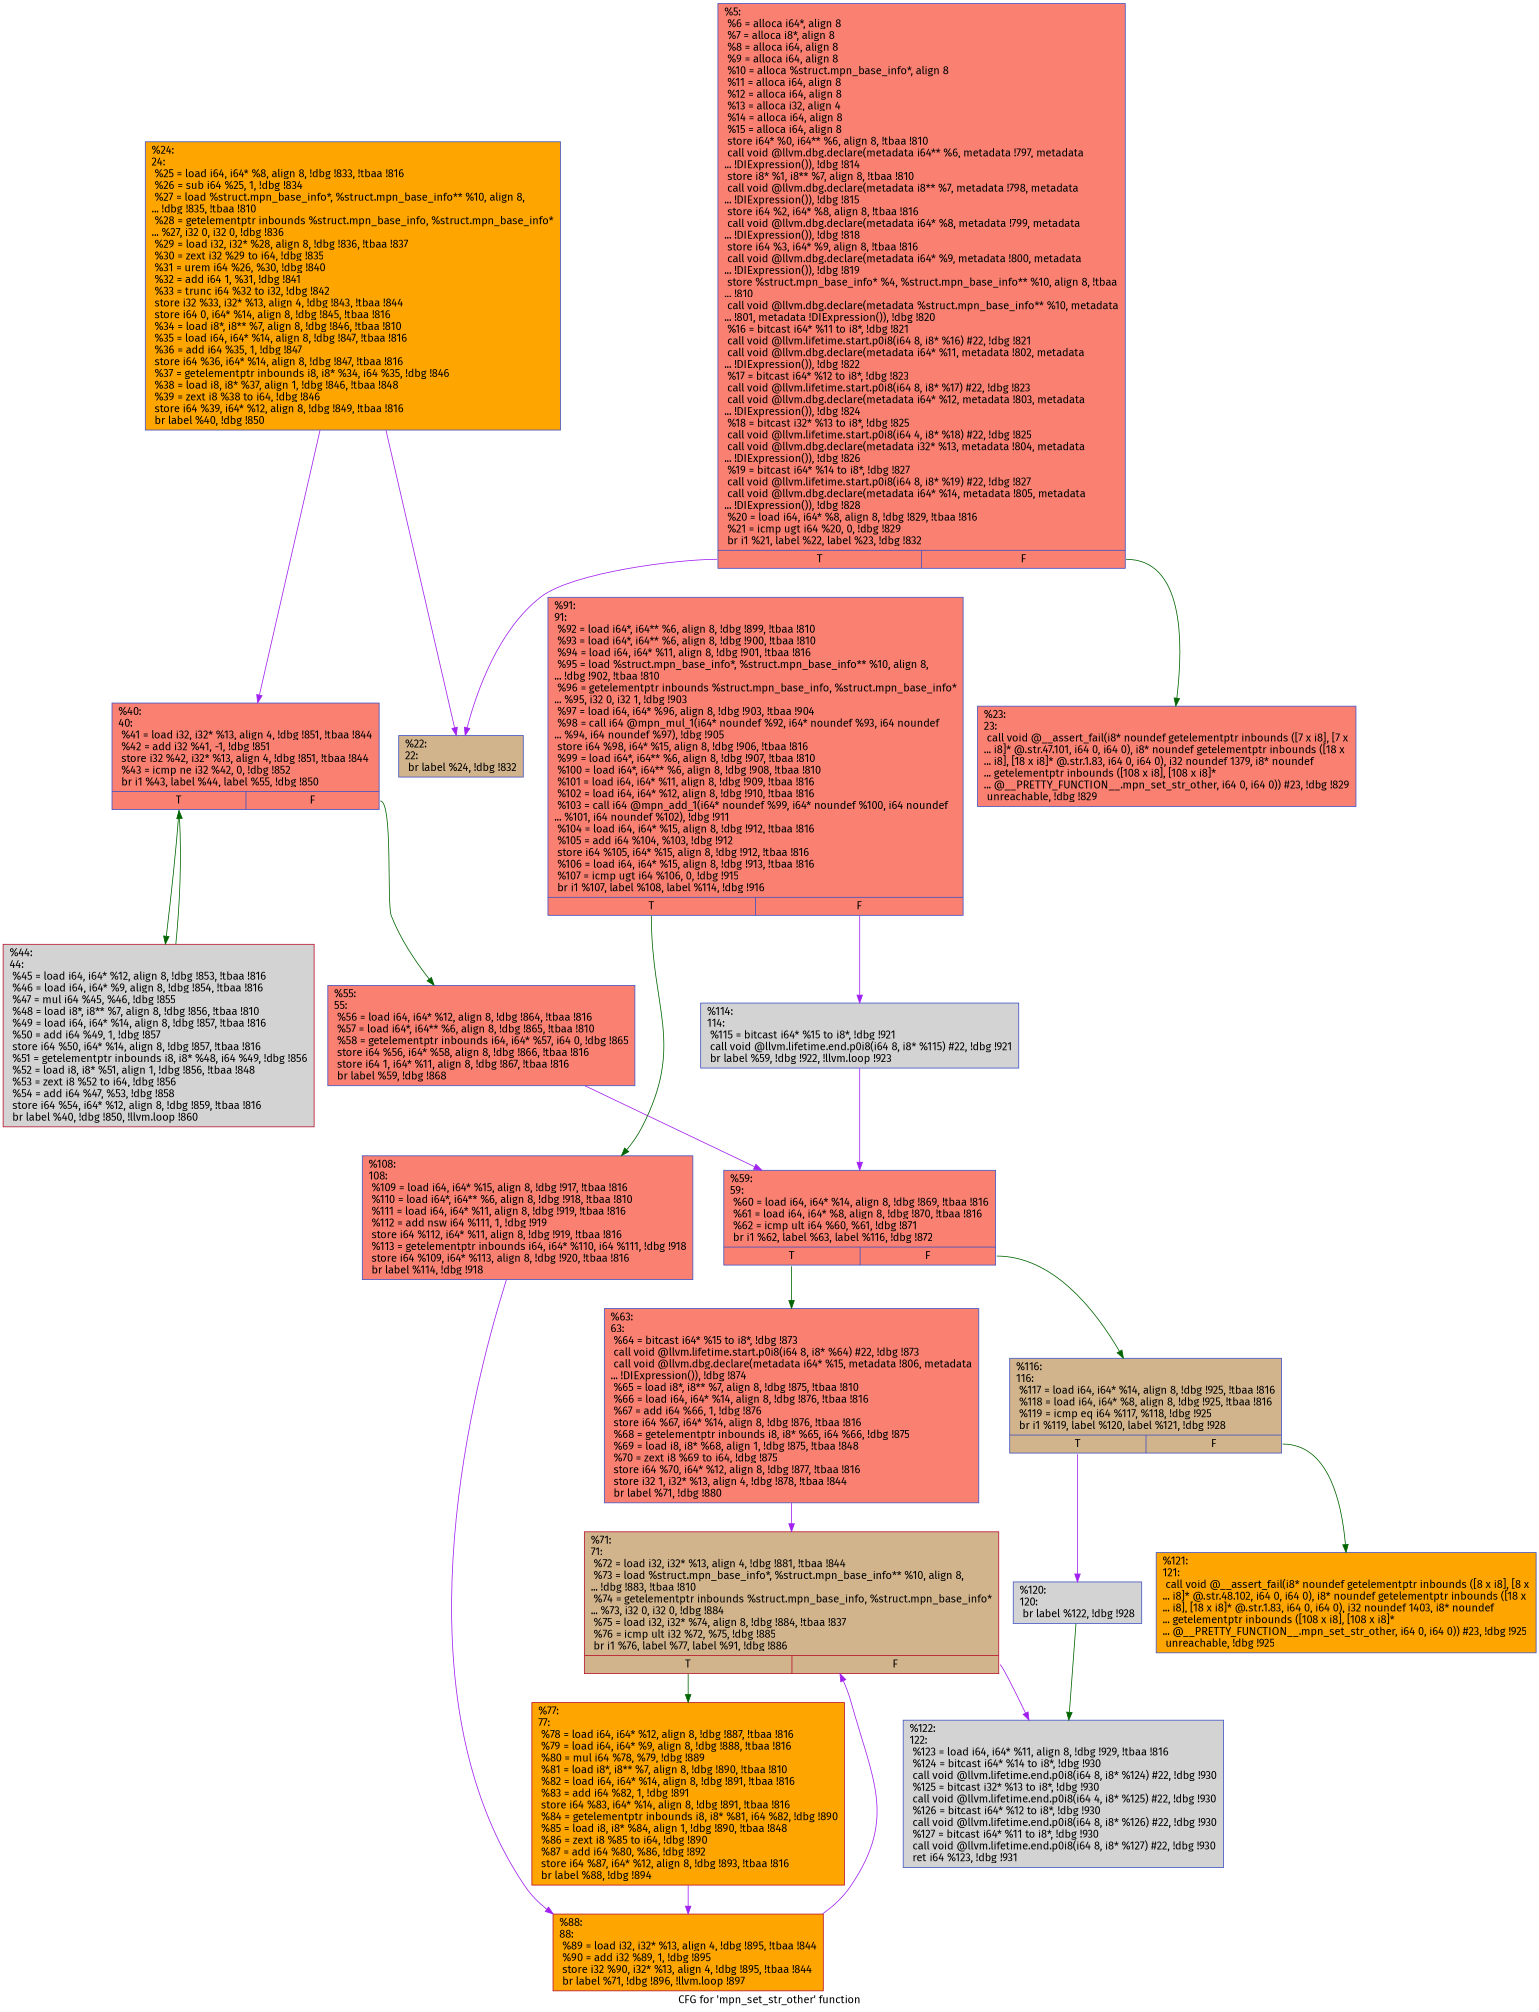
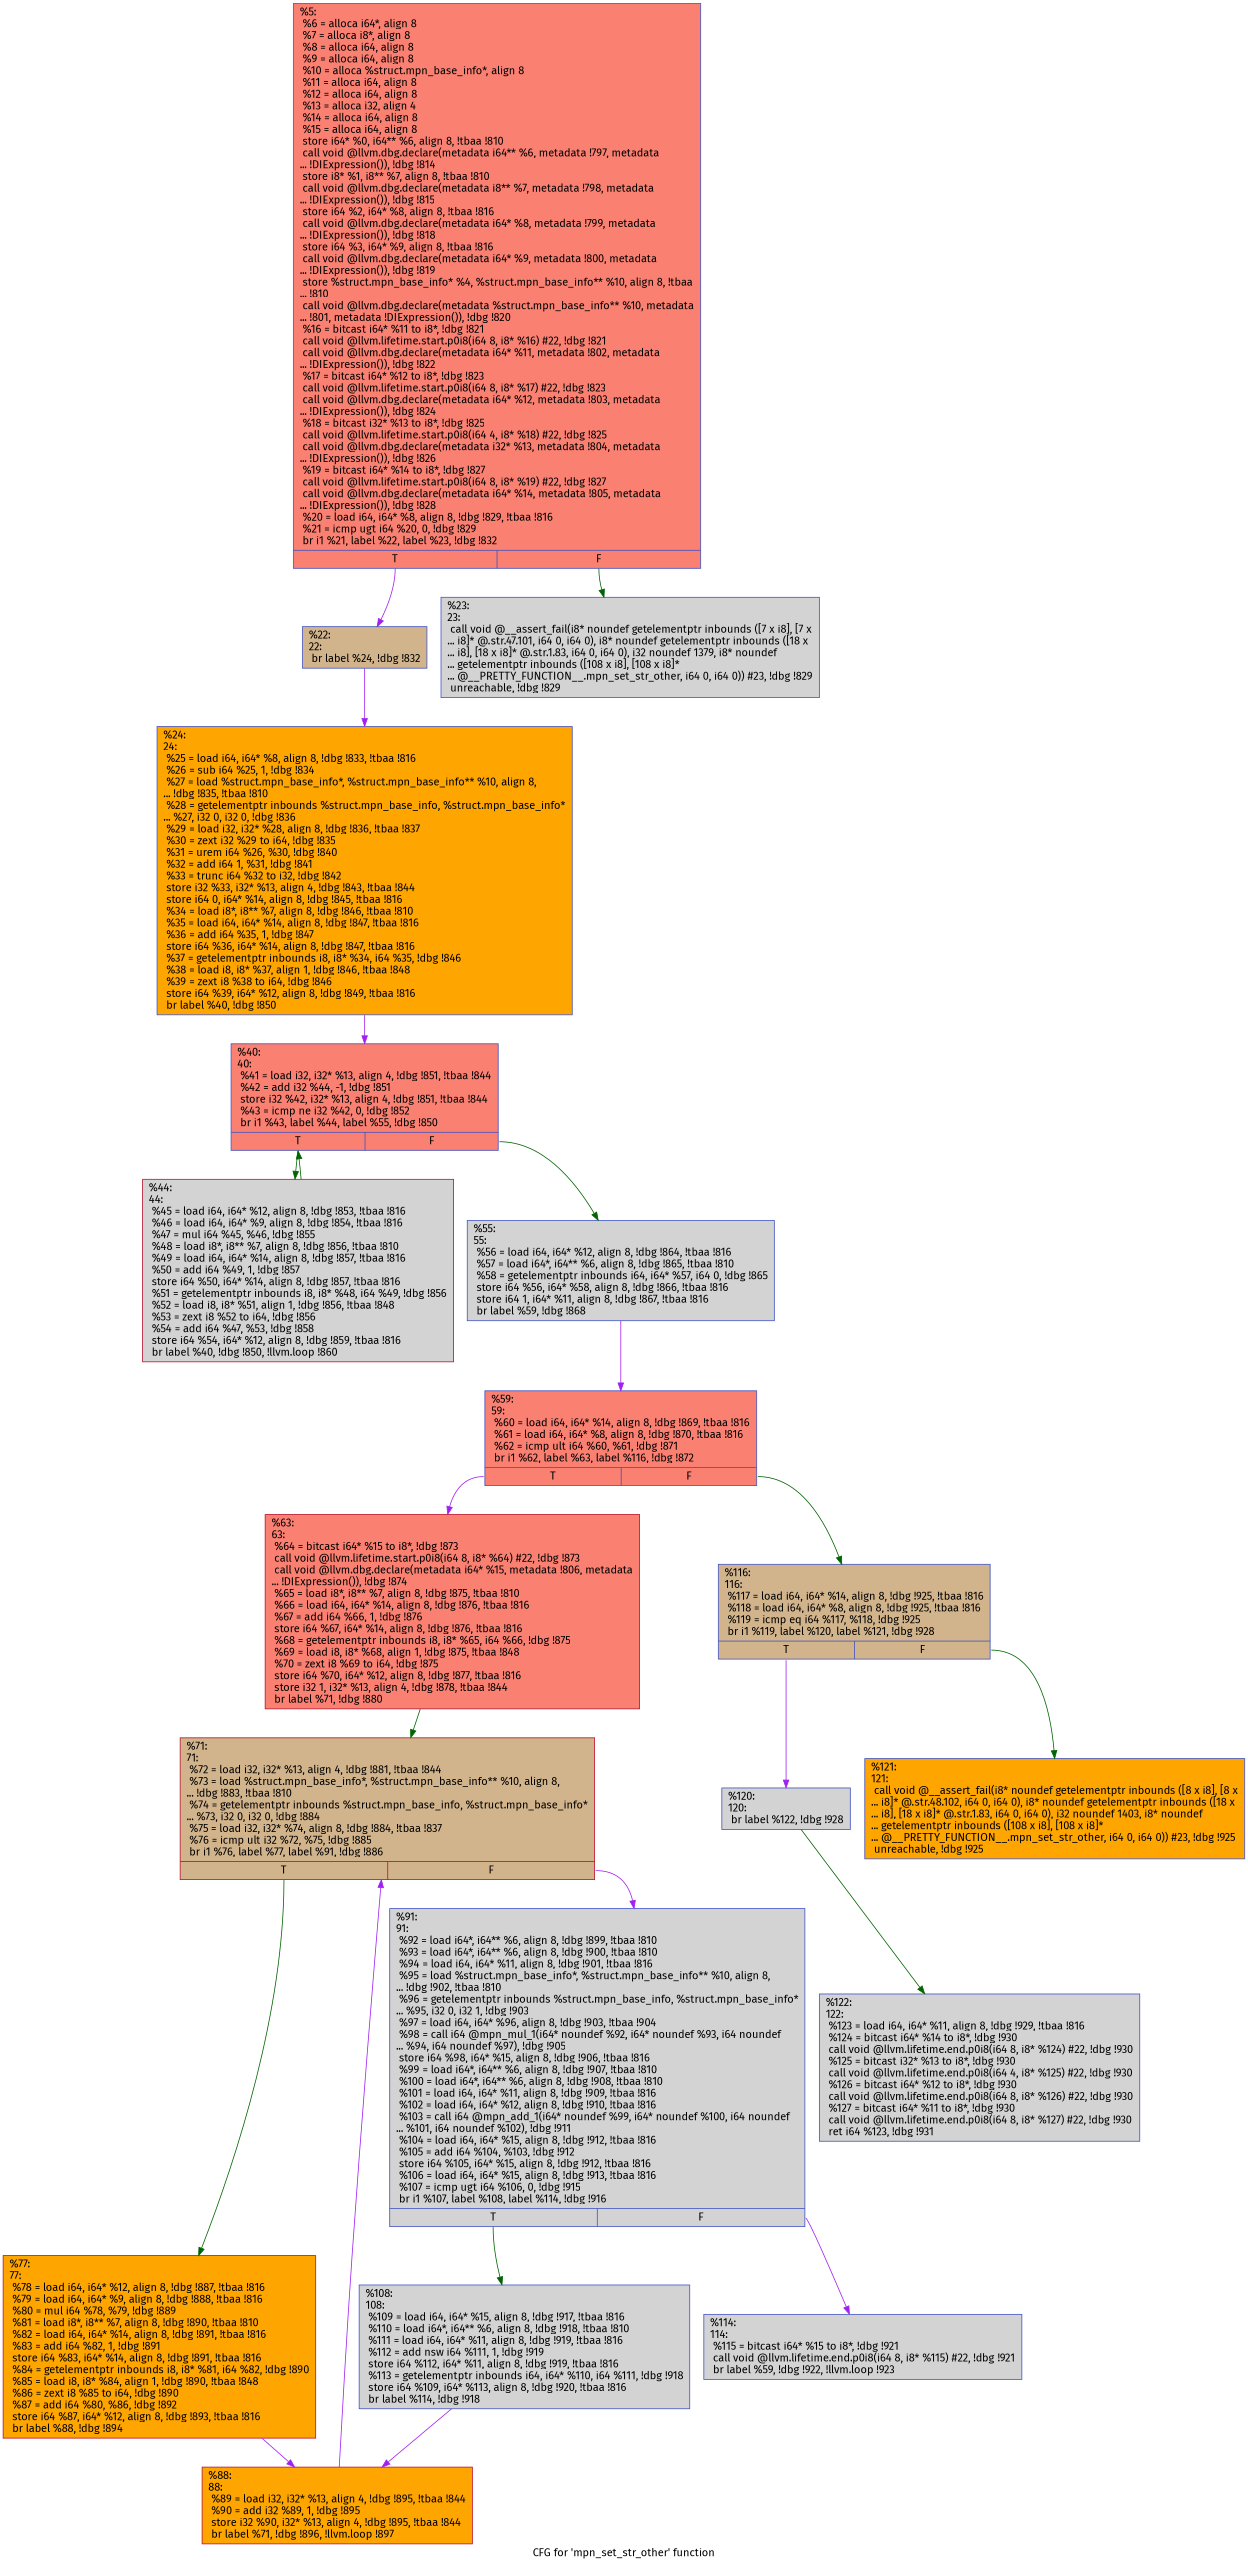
(420, 579) -> (365, 693)
(194, 747) -> (314, 1088)
(756, 756) -> (597, 2068)
(1167, 756) -> (630, 647)
(481, 1036) -> (621, 1271)
(860, 1115) -> none
(528, 1218) -> (524, 2347)
(792, 1283) -> (461, 1485)
(792, 1406) -> (452, 1612)
(792, 1513) -> (417, 1720)
(1013, 1688) -> (620, 1878)
